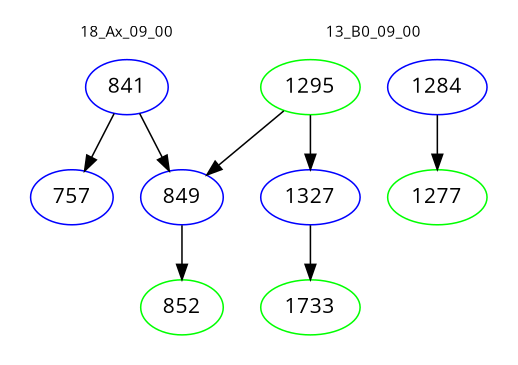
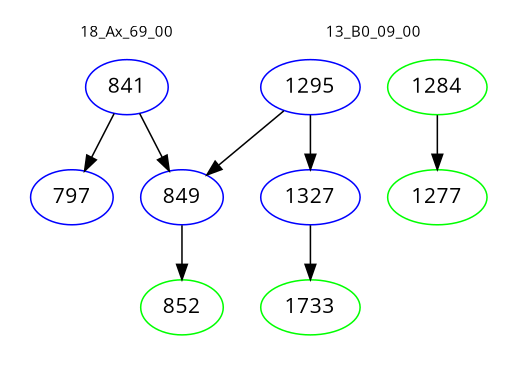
(127, 33) -> (127, 33)
(310, 87) -> (310, 87)
(437, 87) -> (437, 87)
(72, 197) -> (72, 197)
